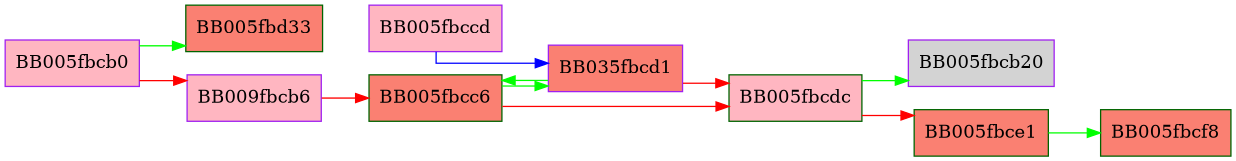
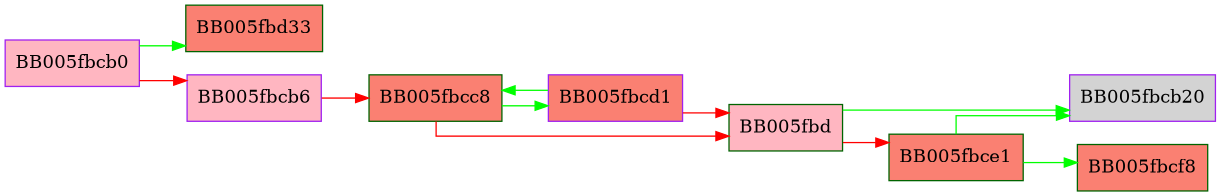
(435, 28) -> none
(615, 68) -> (615, 98)
(254, 98) -> (254, 98)
(435, 98) -> (435, 98)
(795, 98) -> (786, 128)
none -> (997, 116)
